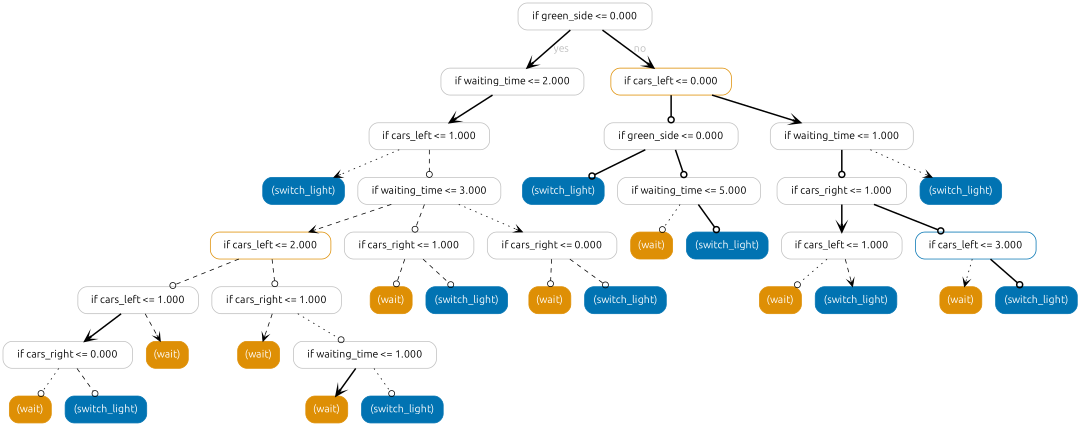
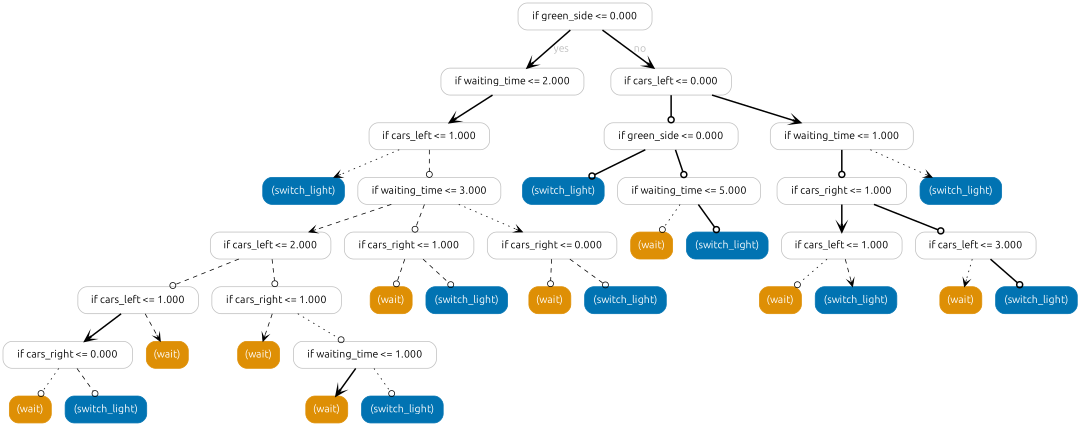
(671, 82) -> (671, 82)
(271, 246) -> (271, 246)
(976, 246) -> (976, 246)
